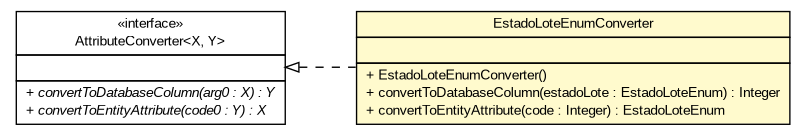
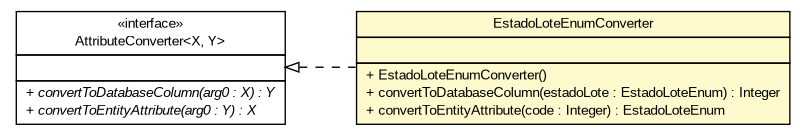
(147, 111) -> (141, 111)
